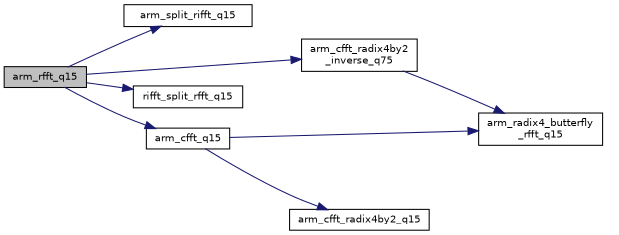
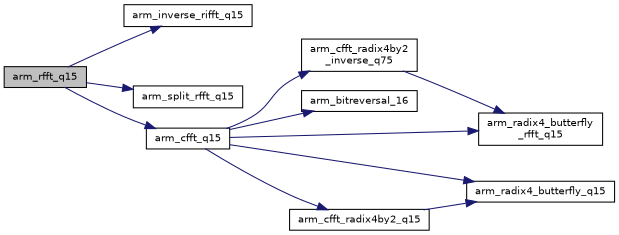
(188, 16) -> (188, 16)
(189, 67) -> (266, 105)
(188, 97) -> (188, 97)
none -> (359, 101)
none -> (541, 192)
